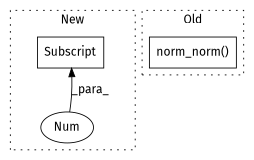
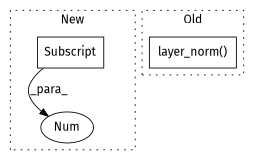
(193, 53) -> (193, 53)
(72, 94) -> (29, 89)
